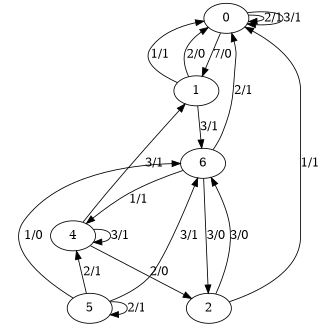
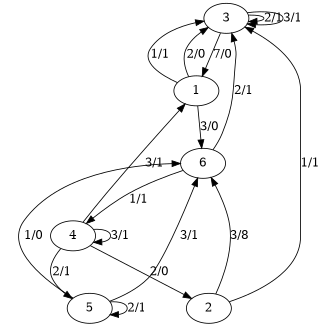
(226, 18) -> (226, 18)
(209, 127) -> (209, 127)
(206, 232) -> none
(239, 236) -> (239, 236)
(82, 276) -> (51, 272)
